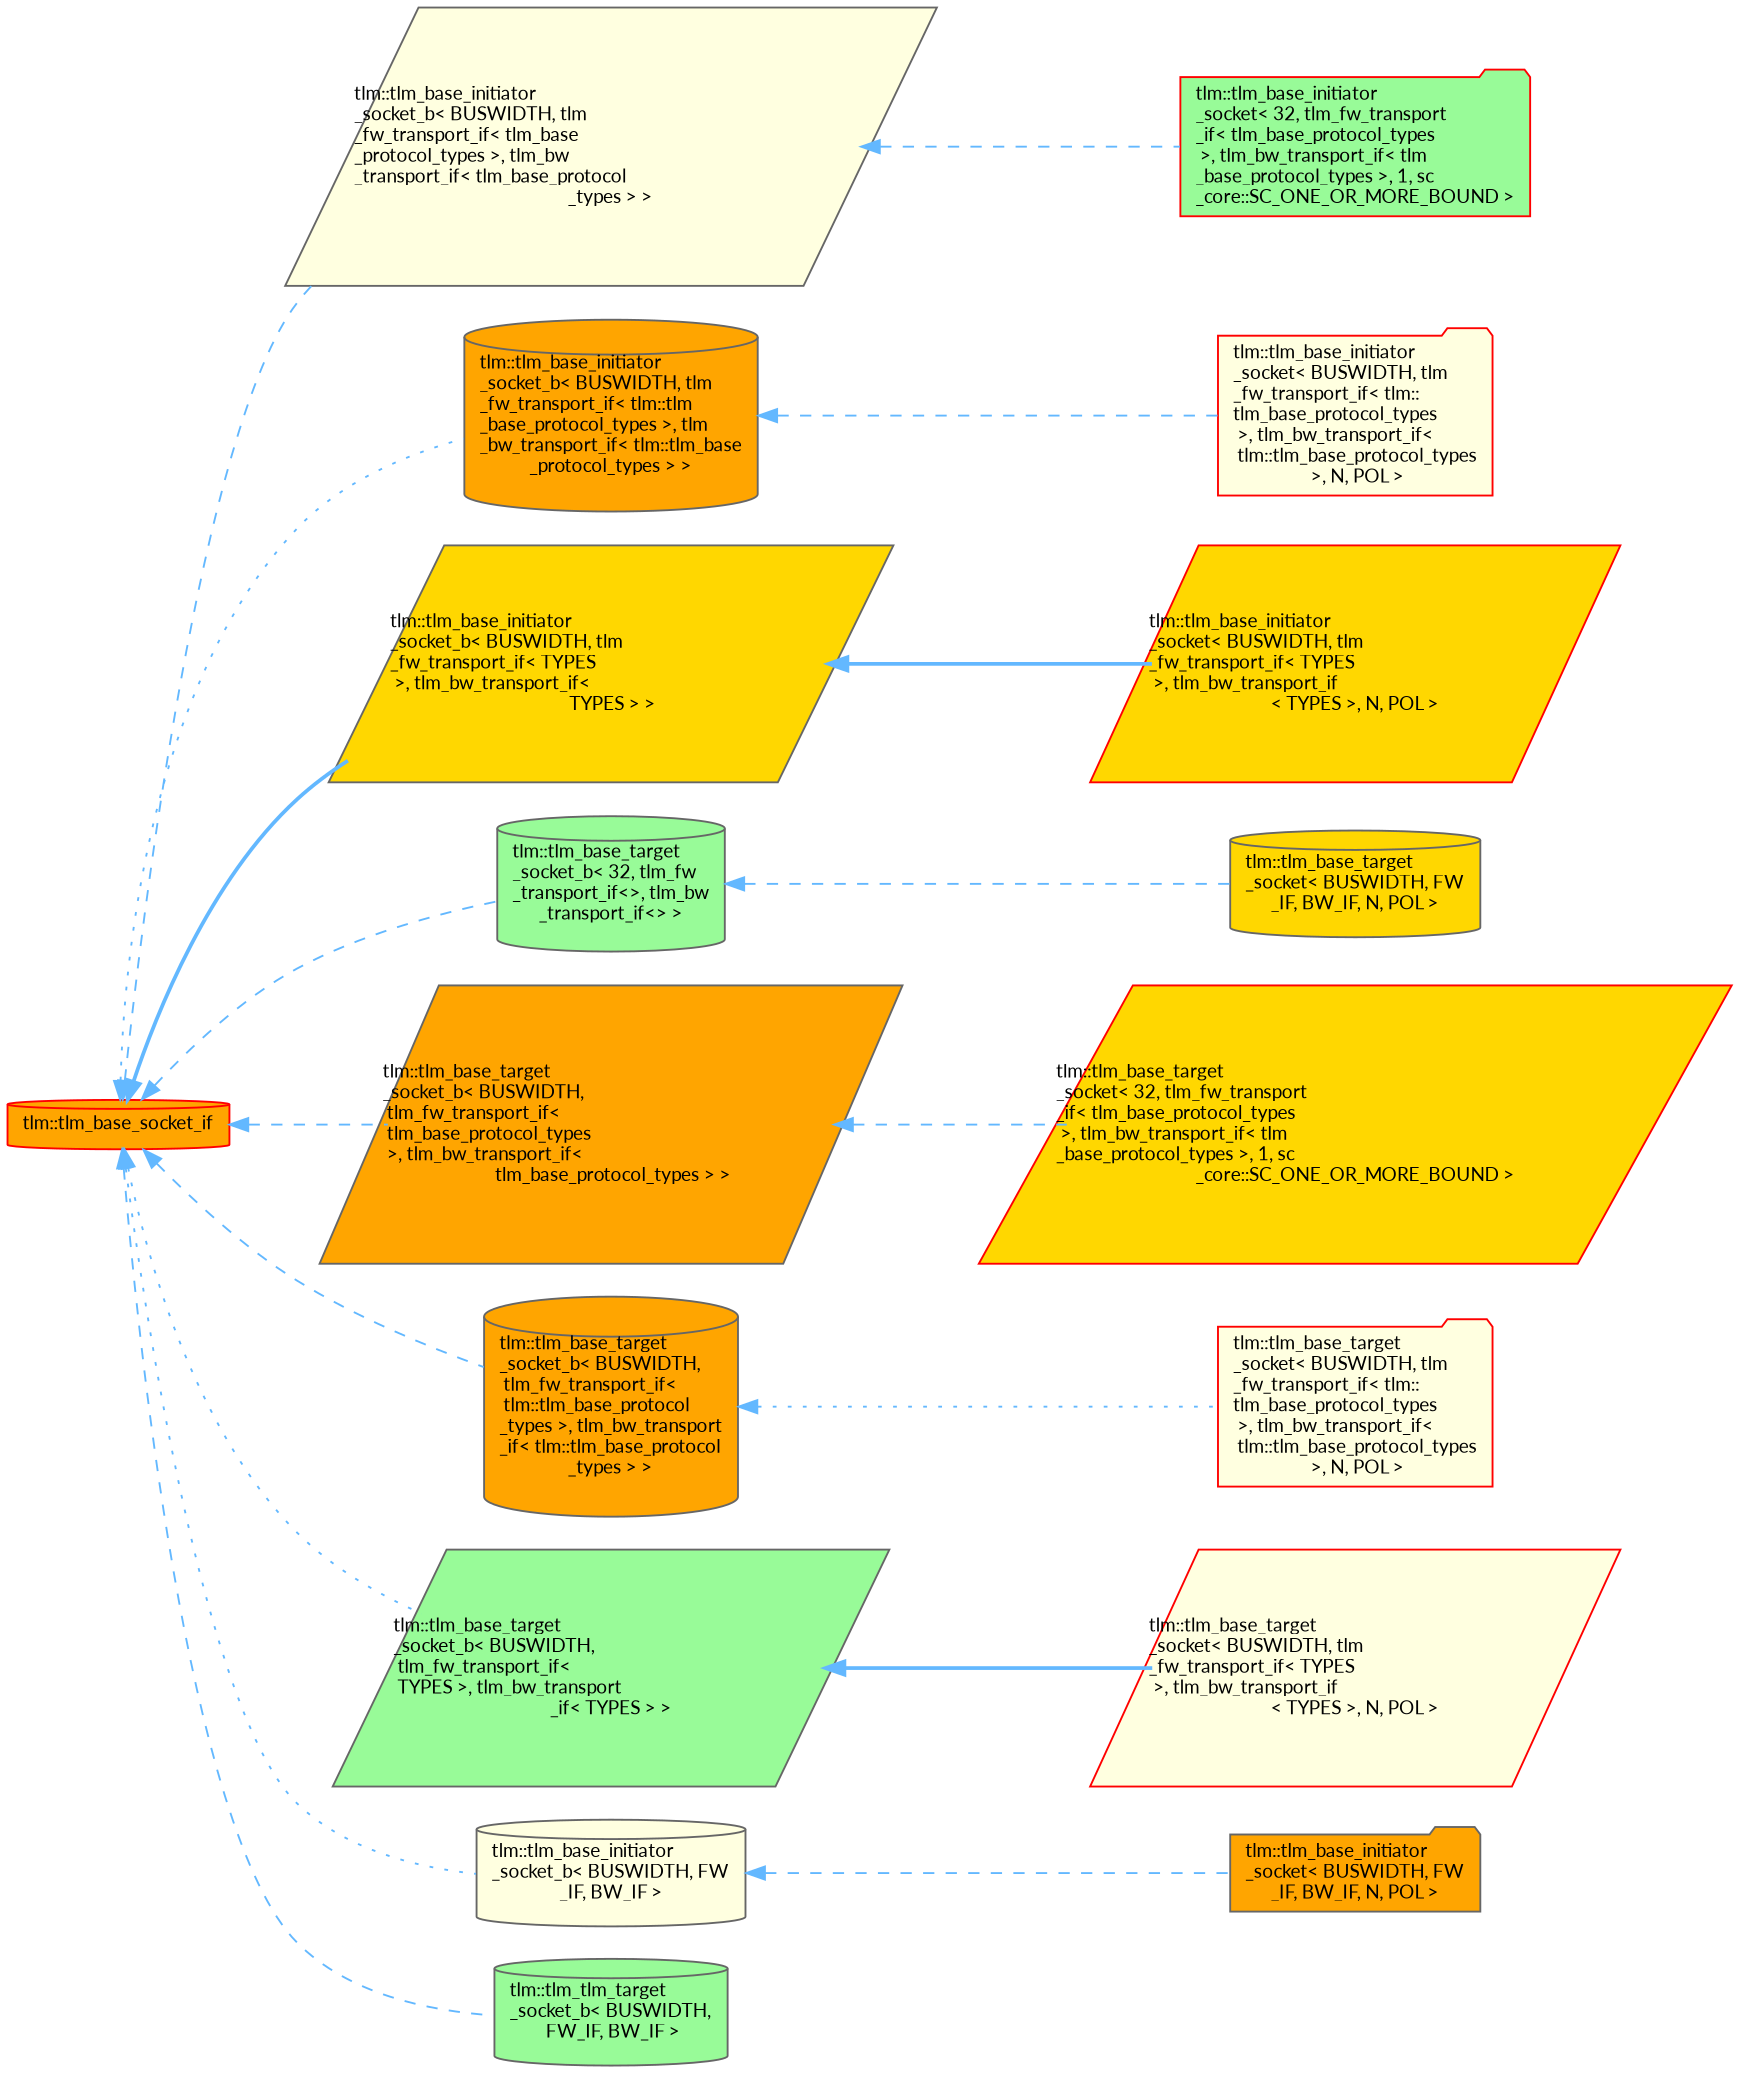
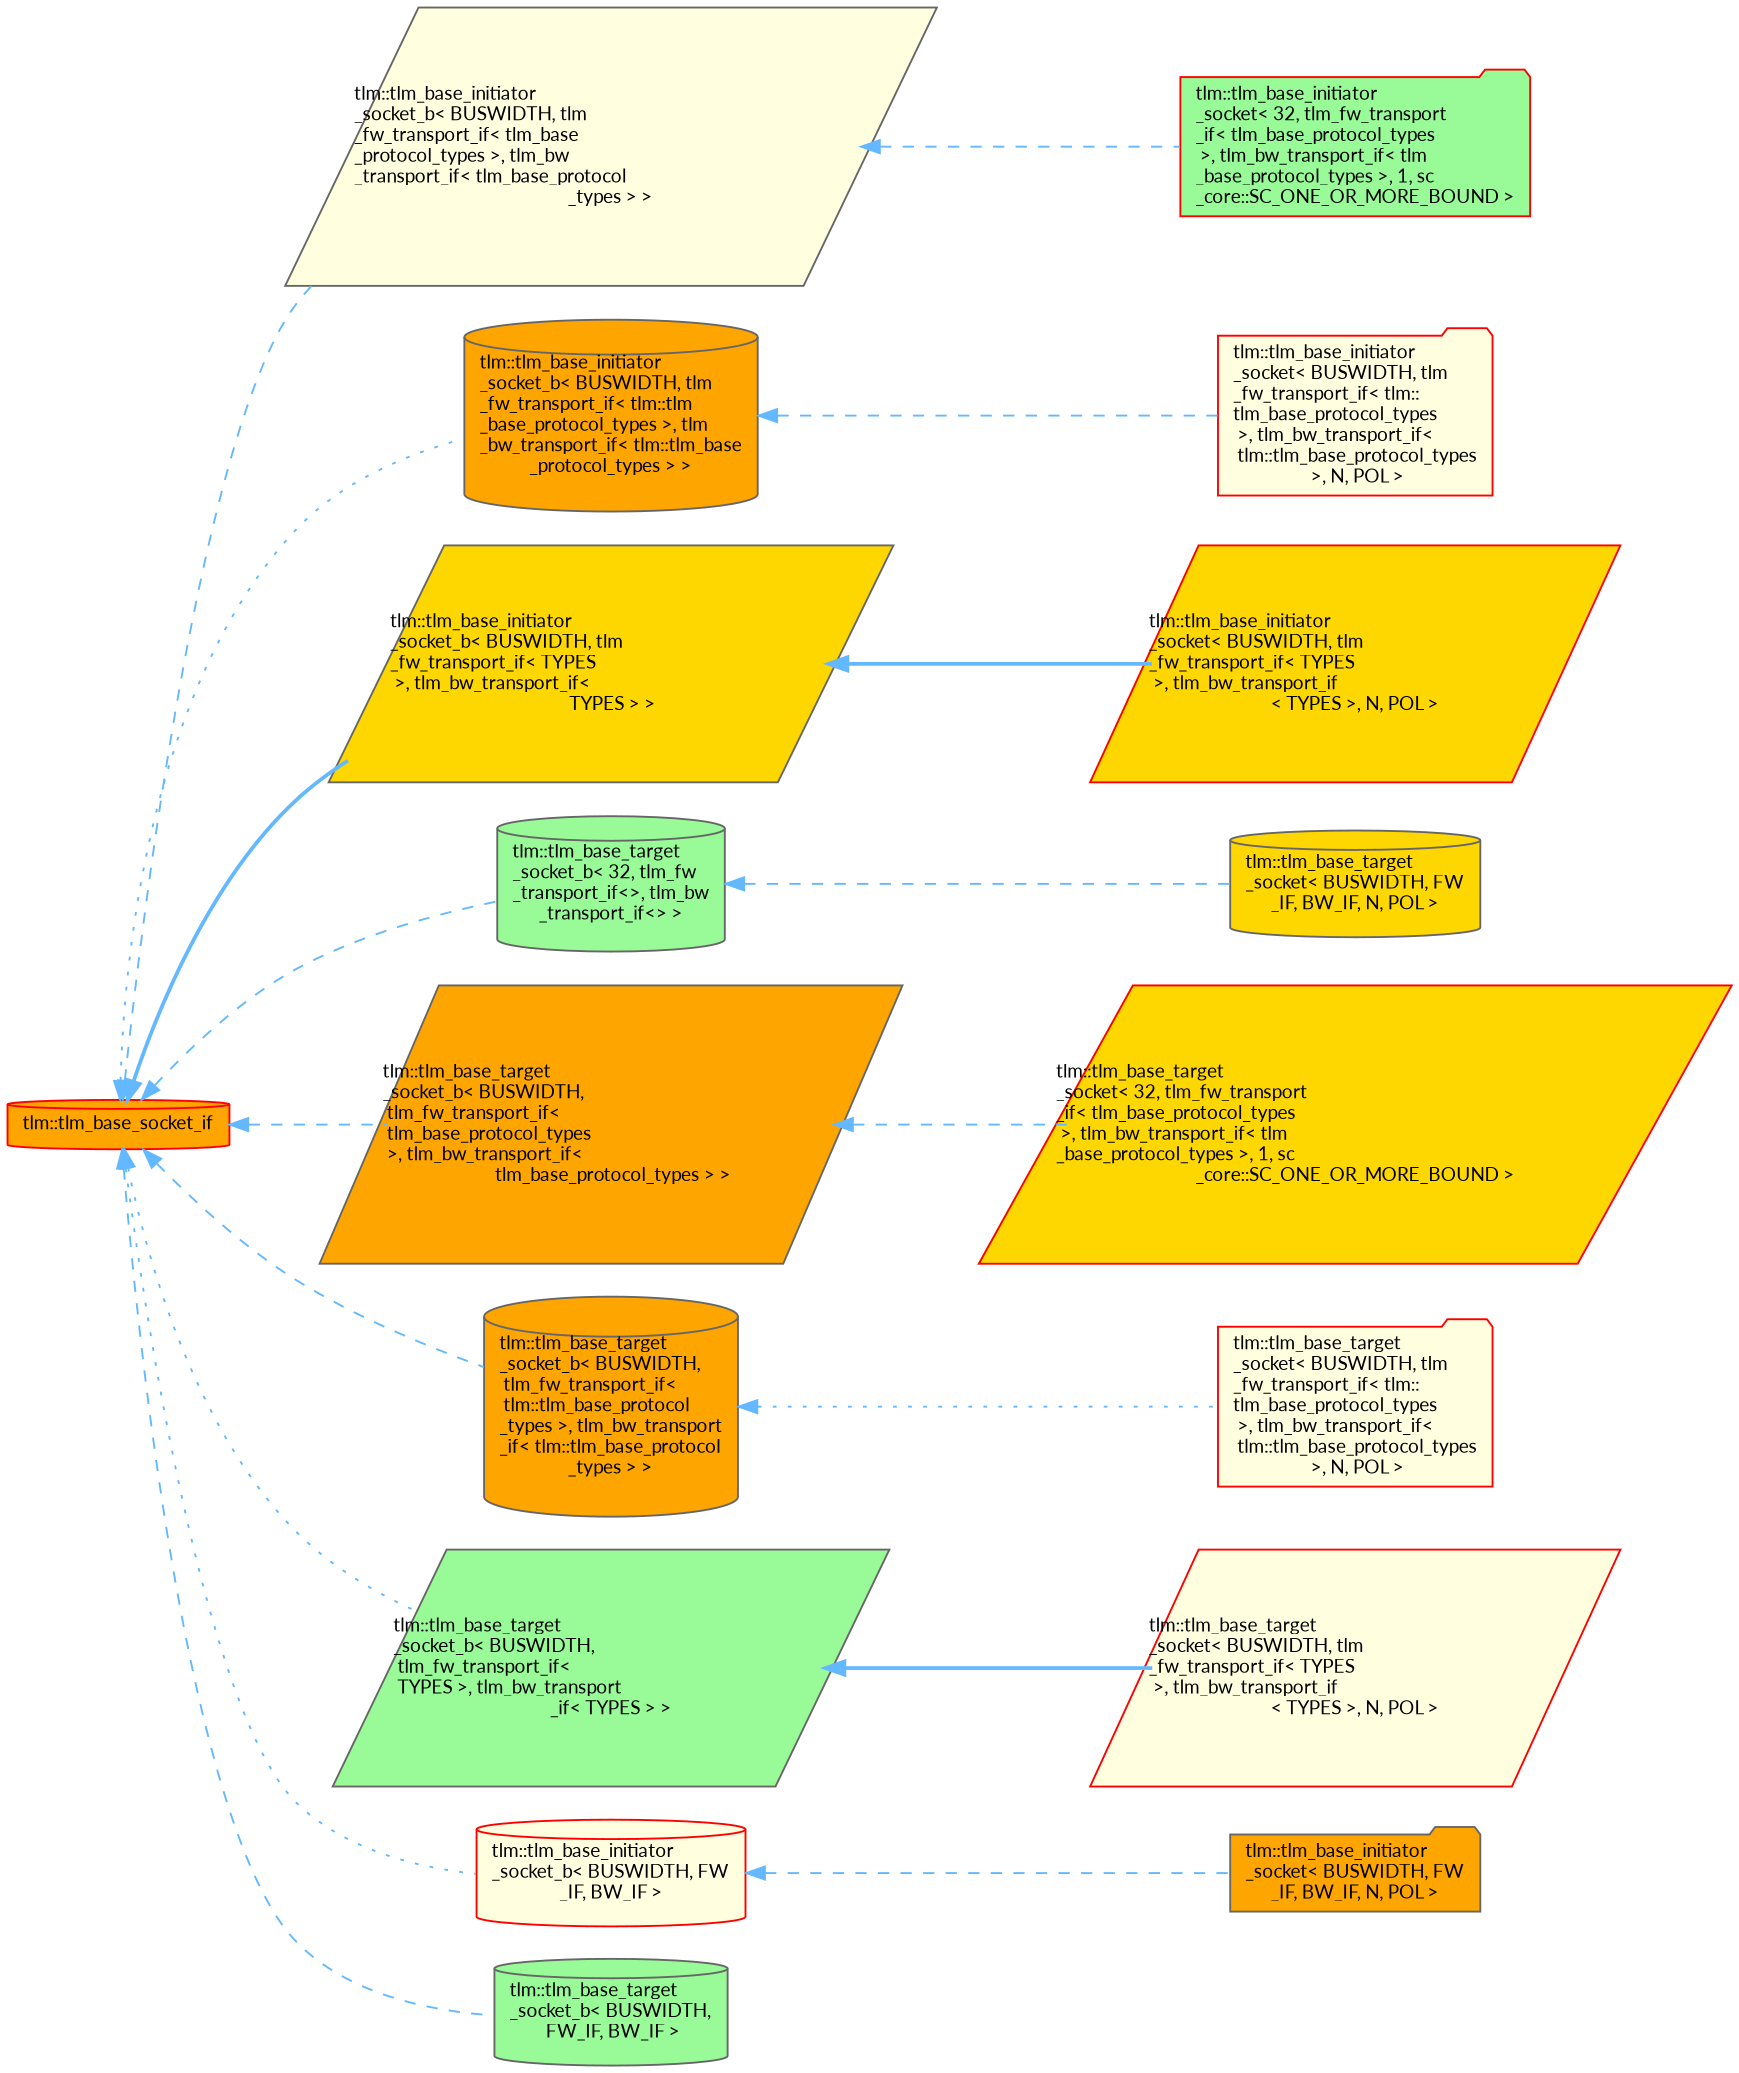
(611, 1873) -> (611, 1873)
(611, 2012) -> (611, 2012)
